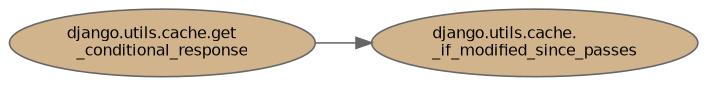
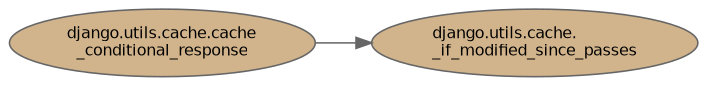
(162, 43) -> (162, 43)
